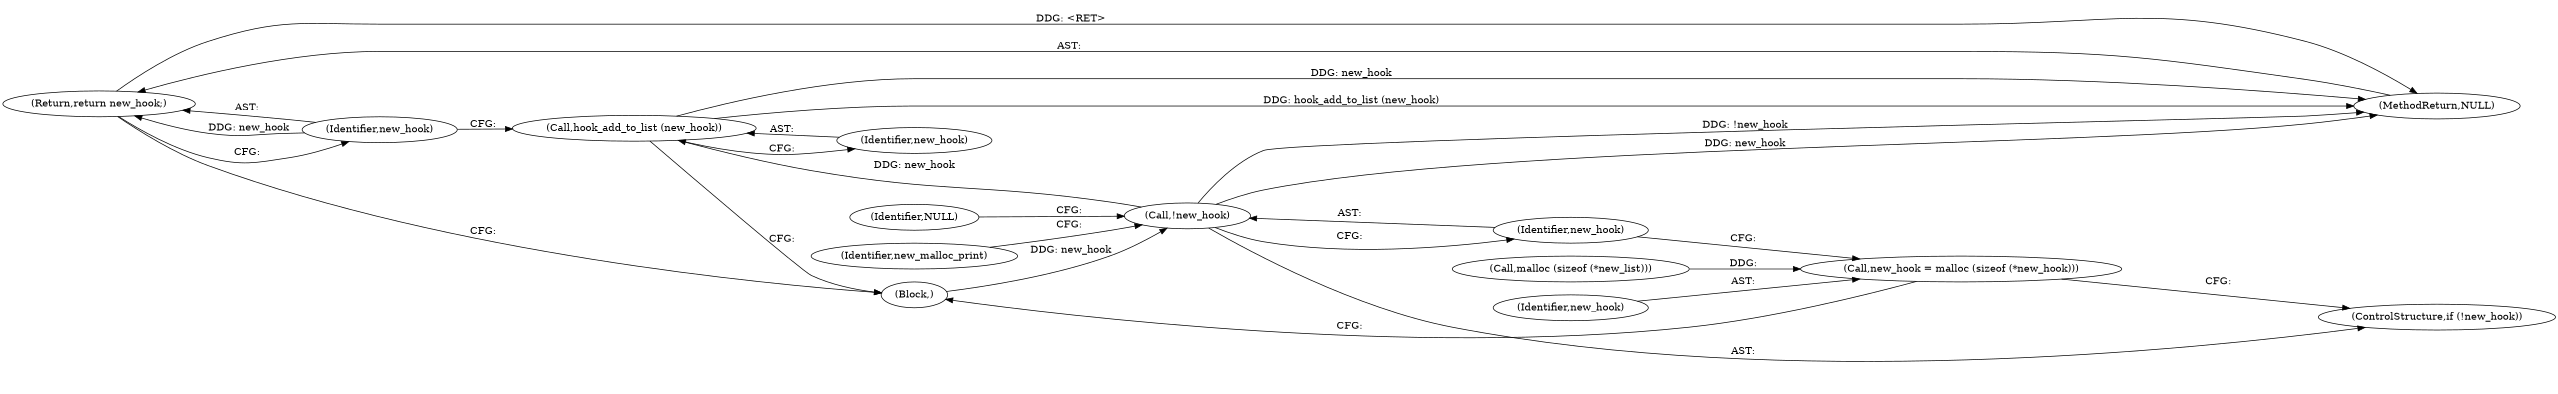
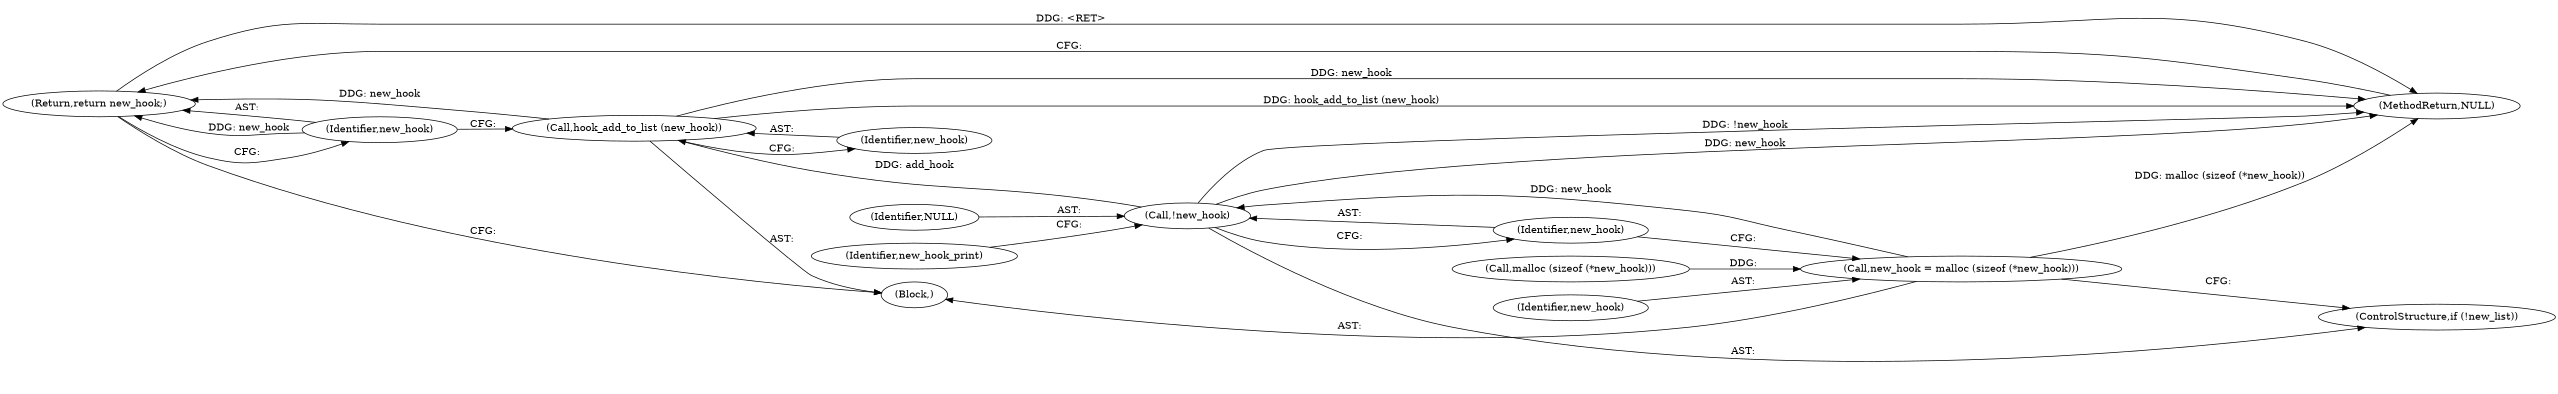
(1071, 46) -> (1071, 46)
none -> (374, 103)
(914, 165) -> (914, 165)
none -> (2228, 209)
(1071, 210) -> (1071, 210)
(784, 239) -> (784, 239)
(914, 256) -> (914, 256)
(1571, 269) -> (1571, 269)
(1056, 272) -> (1578, 200)
(2437, 317) -> (2437, 317)
(1351, 326) -> (1351, 326)
